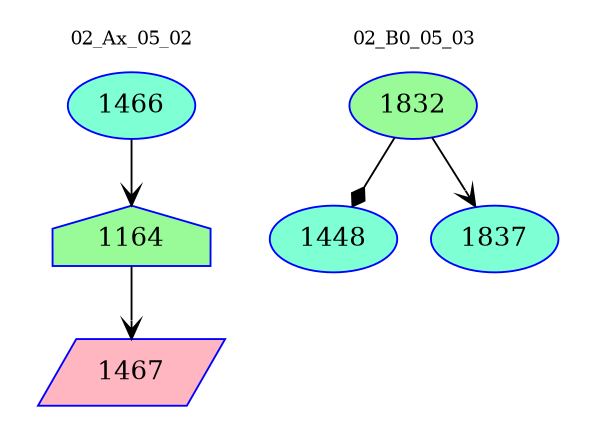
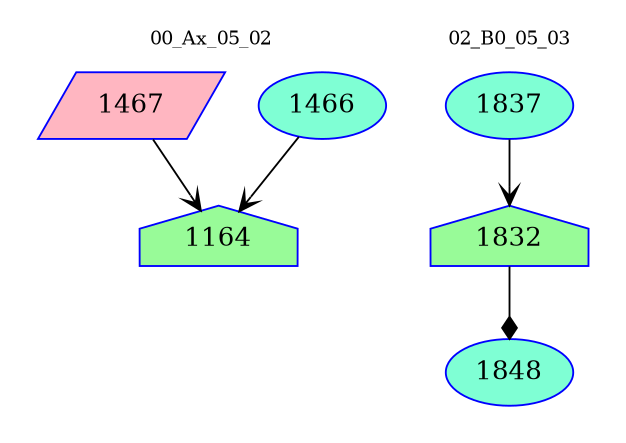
(132, 40) -> (211, 40)
(413, 106) -> (510, 239)
(449, 164) -> (510, 163)
(334, 239) -> (510, 372)
(132, 293) -> (172, 167)
